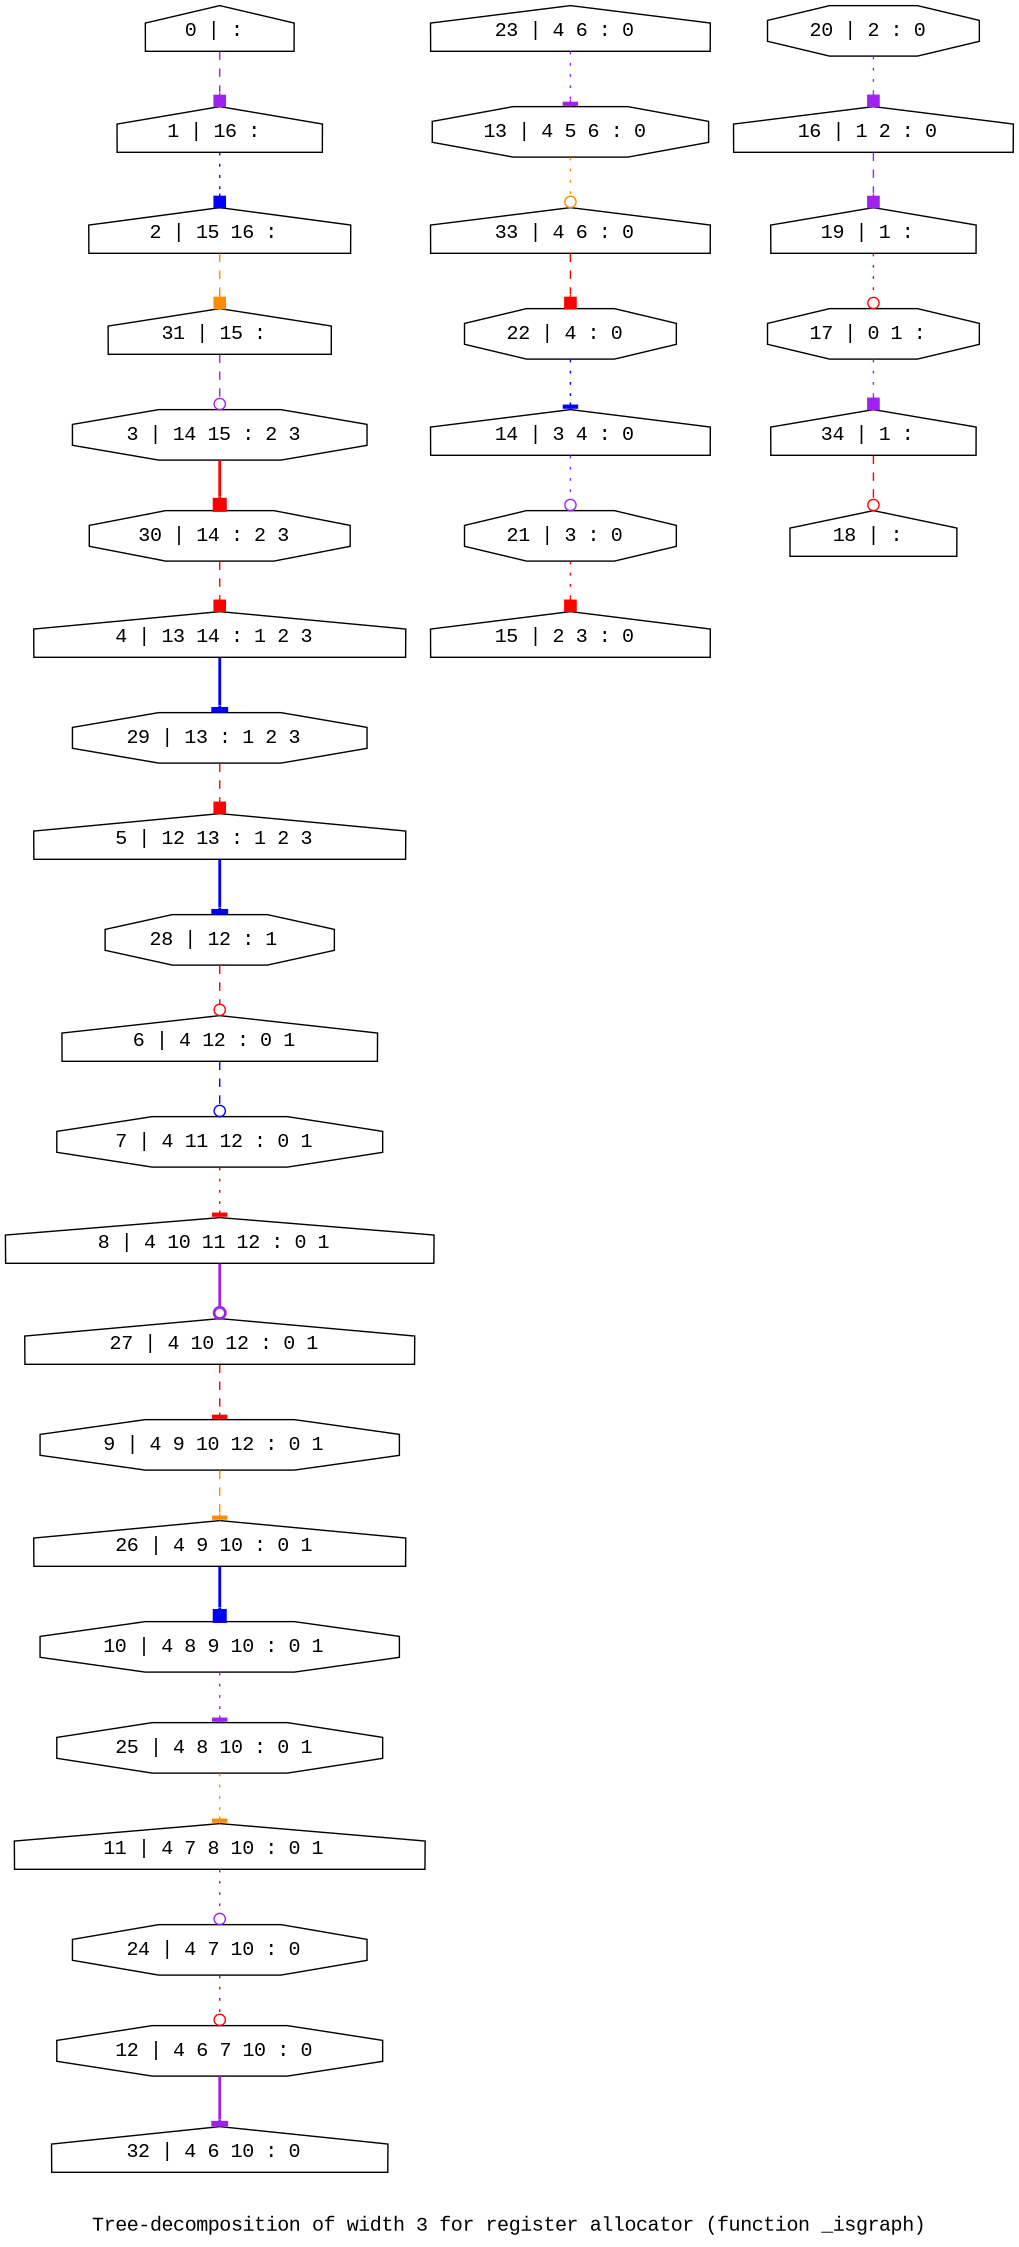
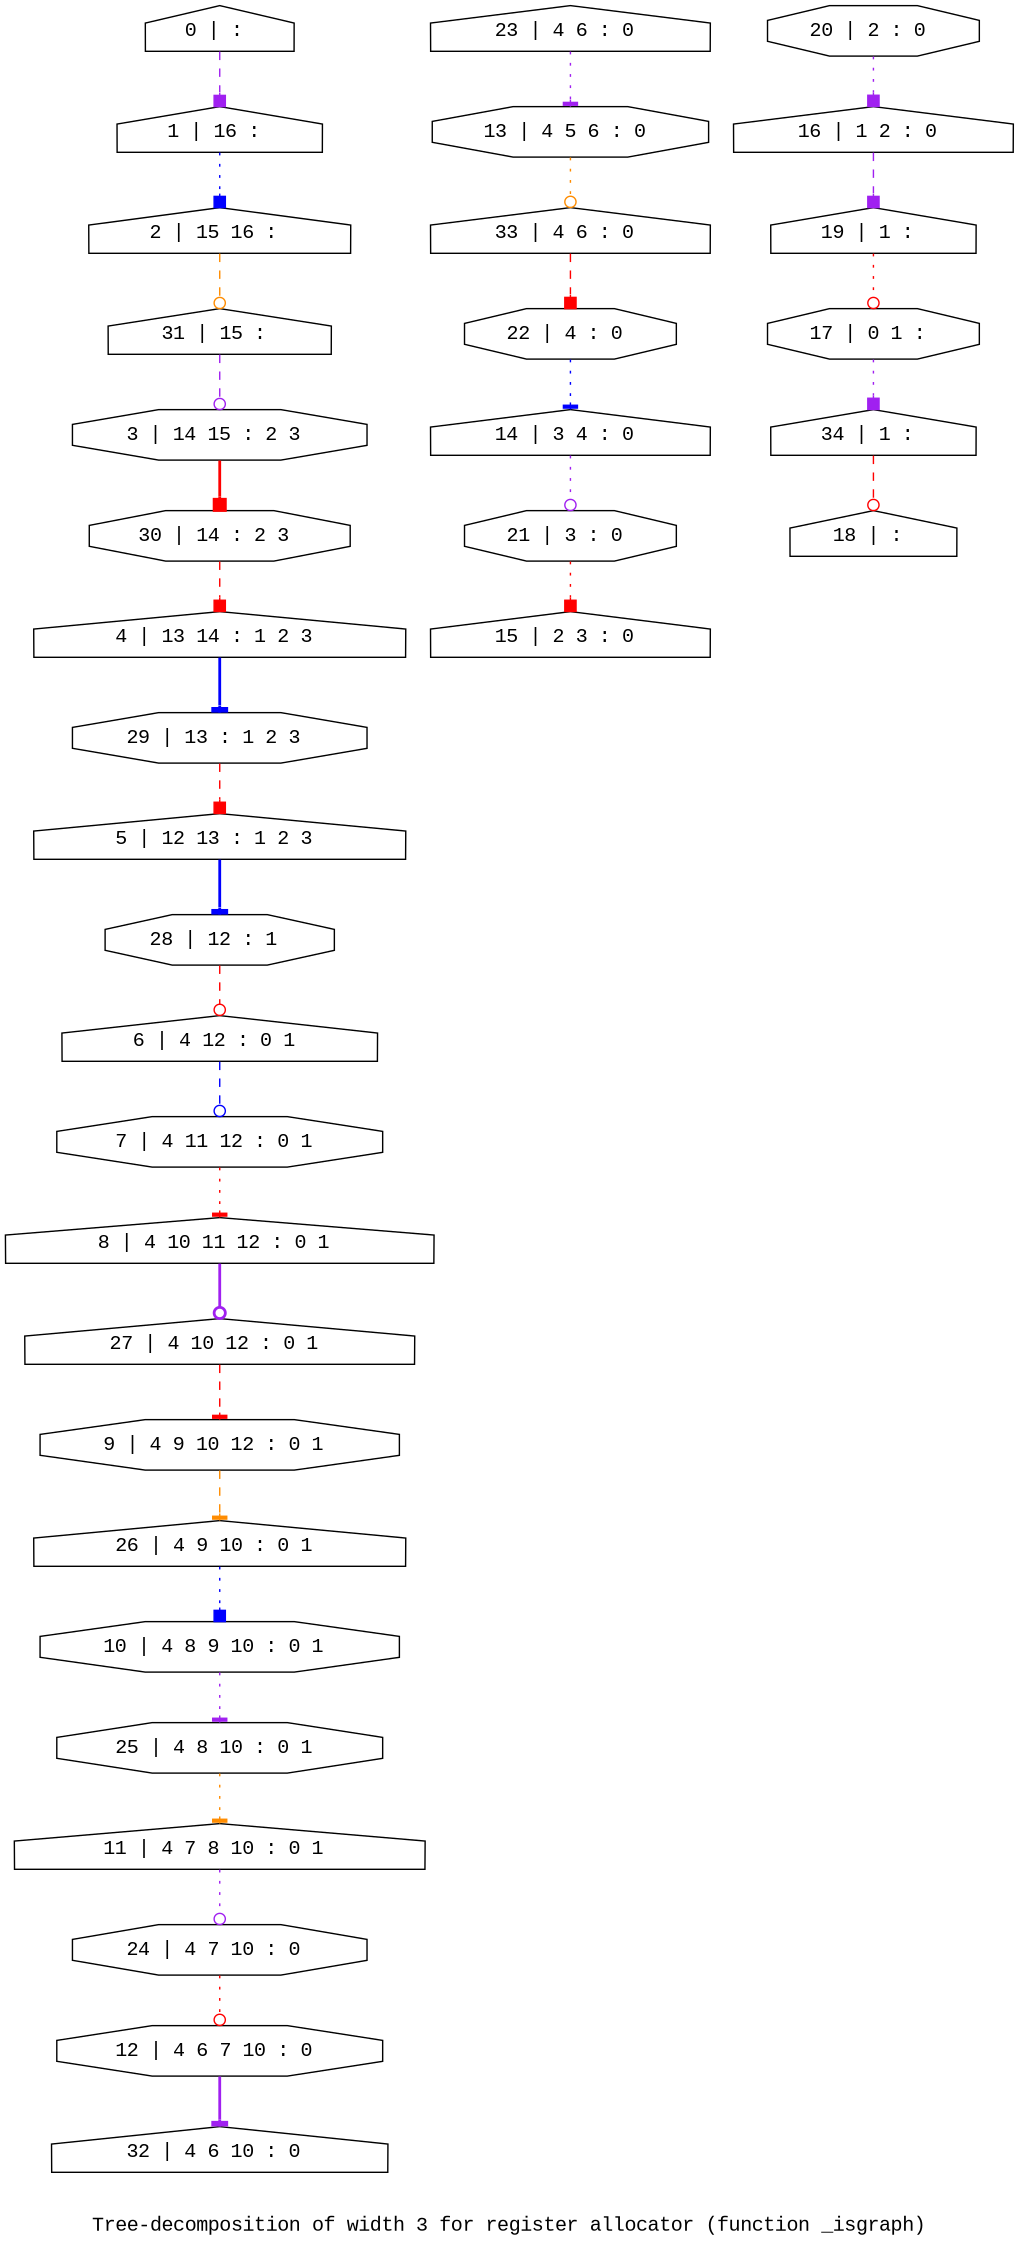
(220, 275) -> (220, 275)
(220, 1587) -> (220, 1587)
